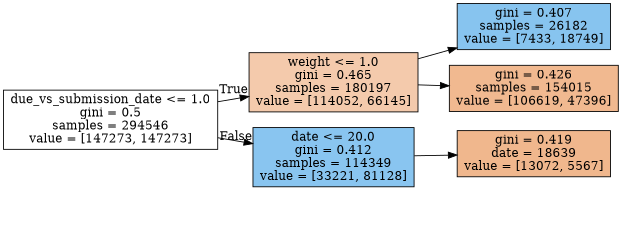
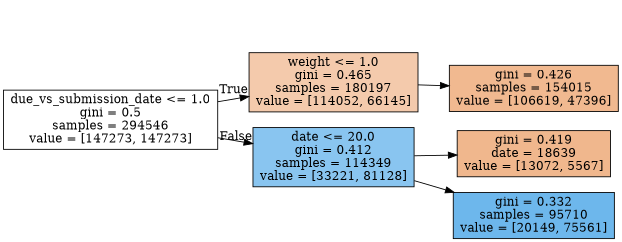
(534, 27) -> none
none -> (534, 216)
